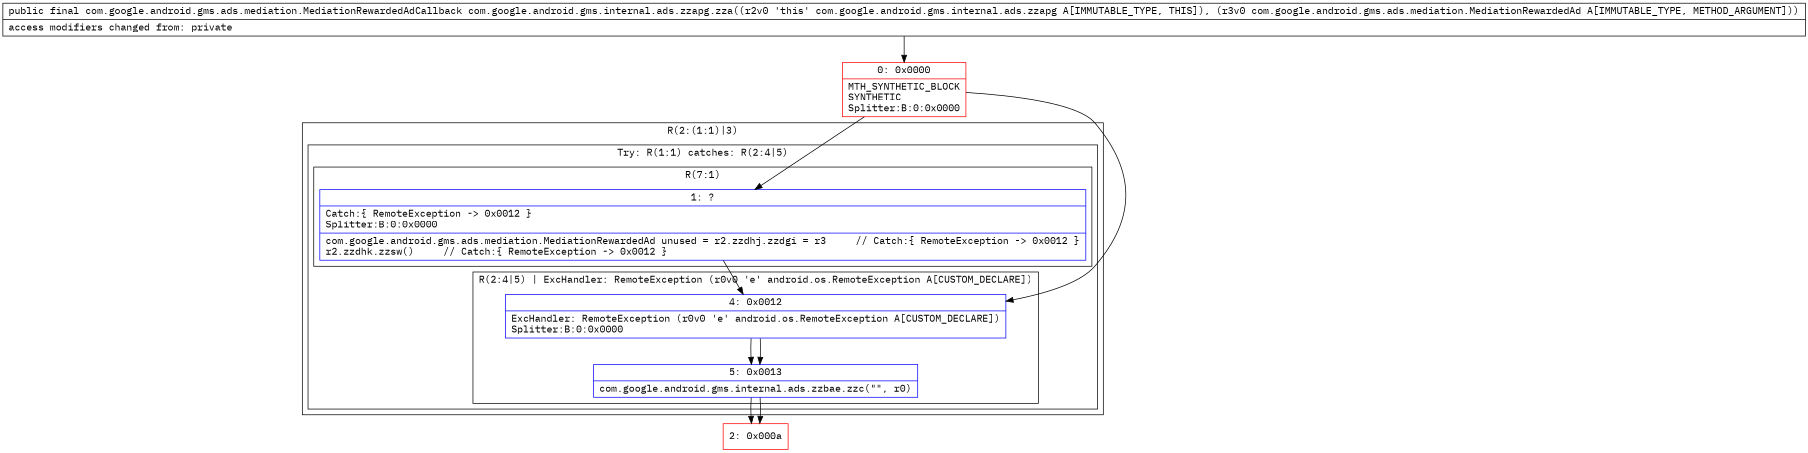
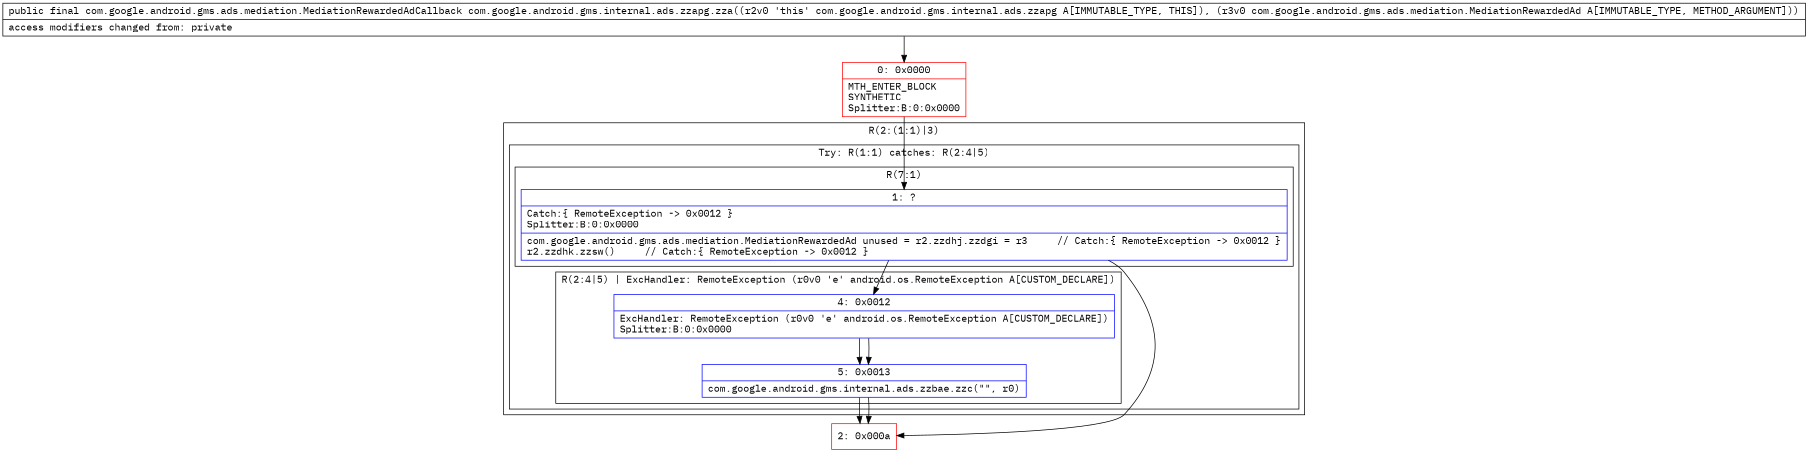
(904, 87) -> (892, 87)
(1122, 173) -> none
none -> (1104, 422)
